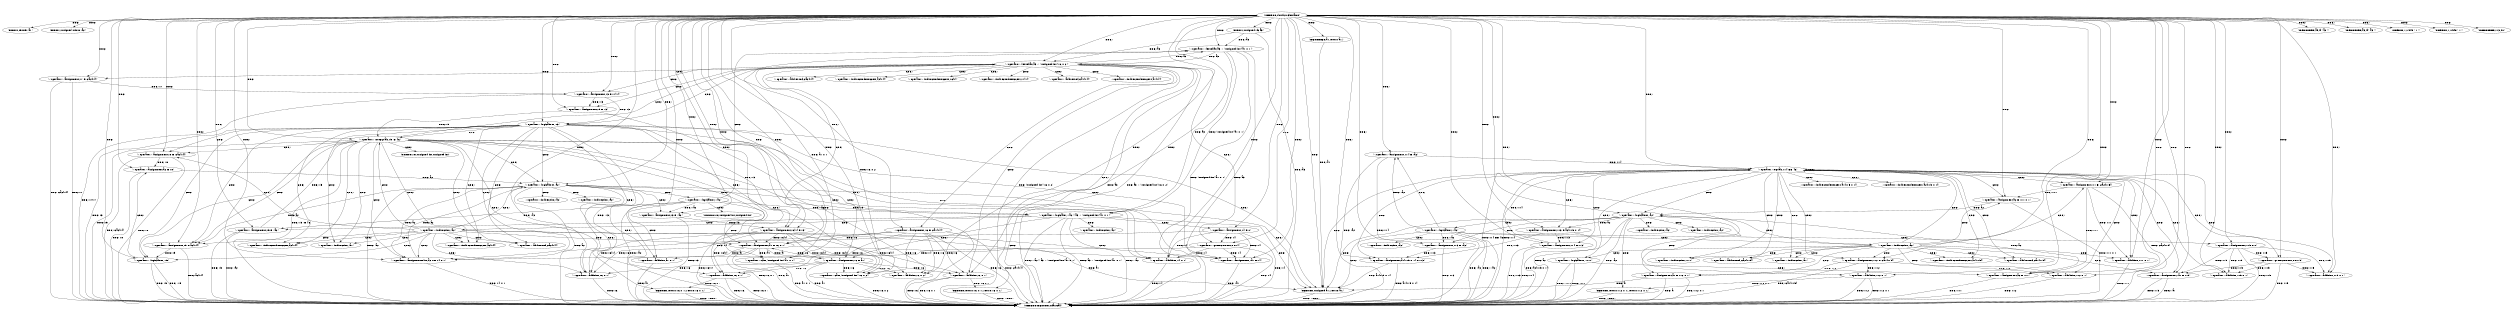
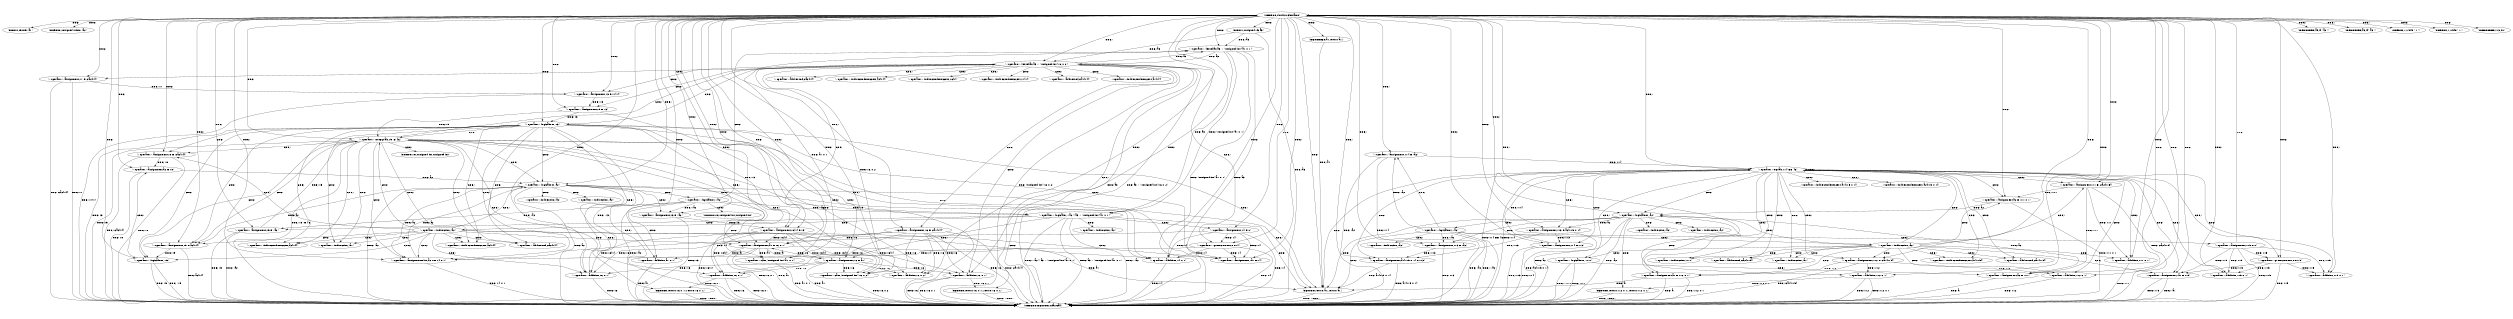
(1875, 17) -> (1881, 16)
(68, 30) -> (68, 30)
(605, 119) -> (565, 117)
none -> (1713, 238)
(1323, 291) -> (1323, 291)
(1956, 291) -> (1956, 291)
(1209, 298) -> none
